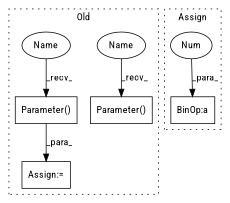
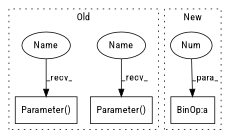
(193, 17) -> (193, 17)
(46, 175) -> none
